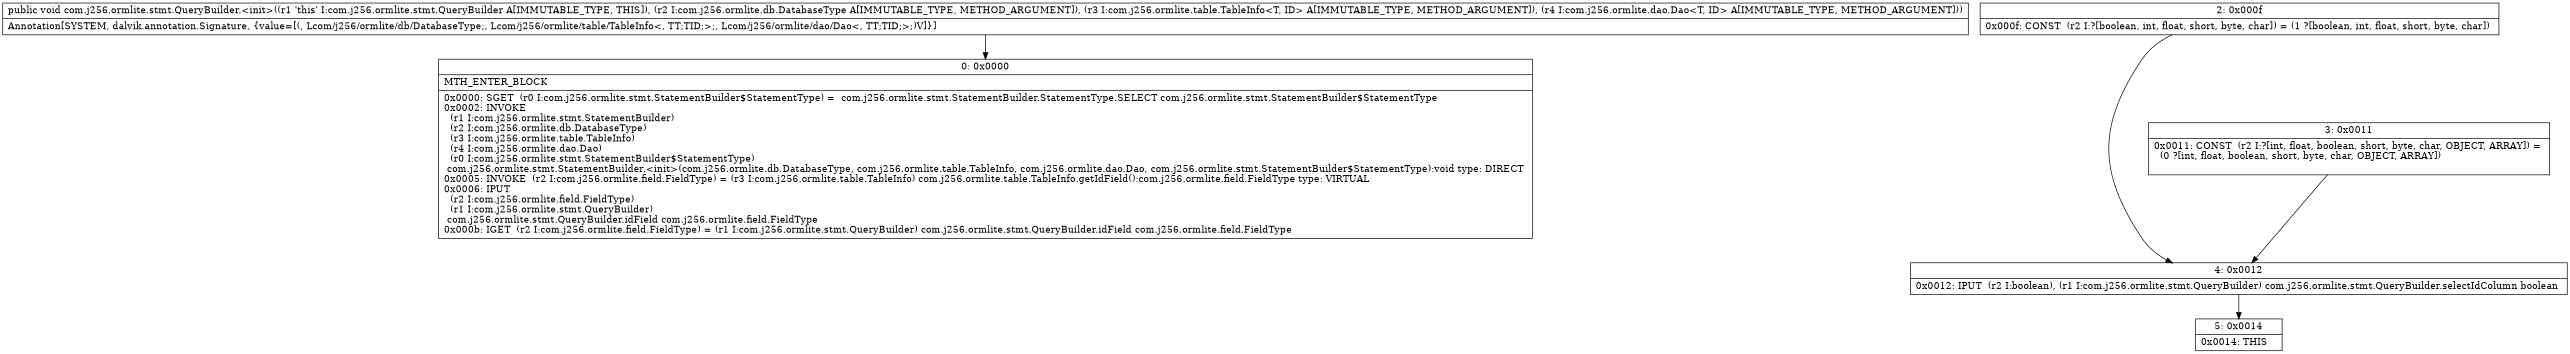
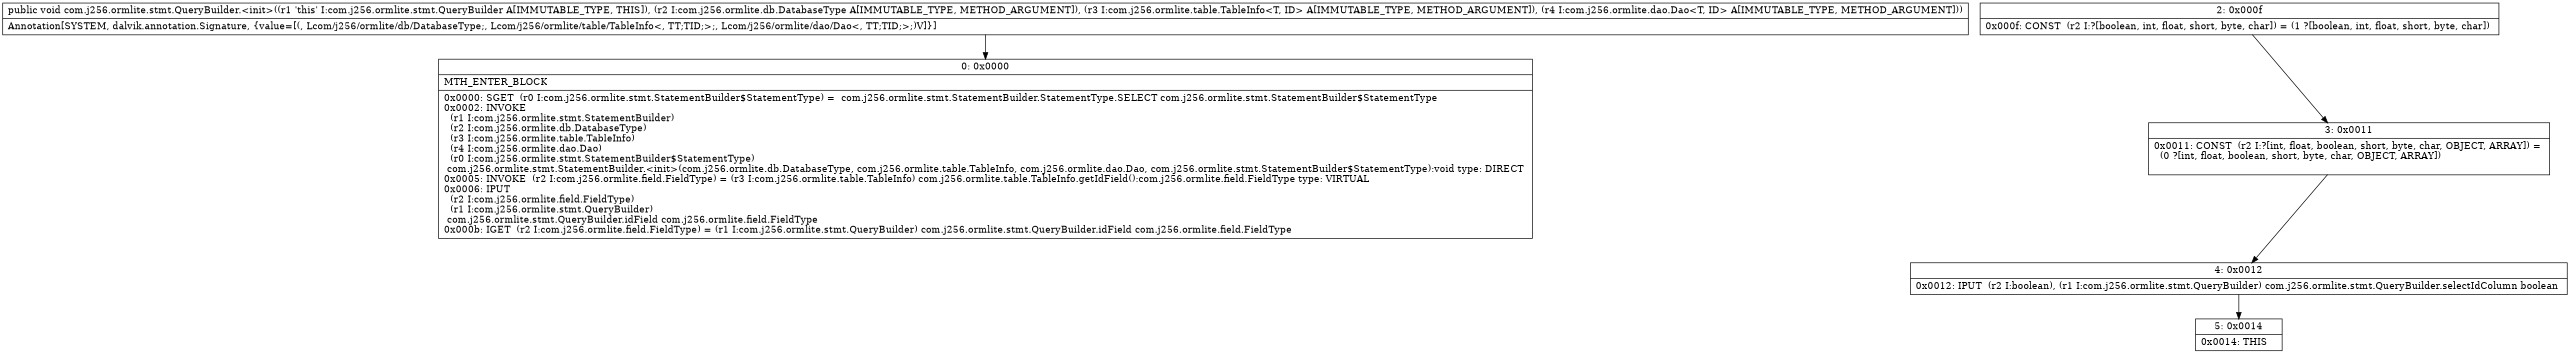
(2109, 145) -> (2288, 76)
